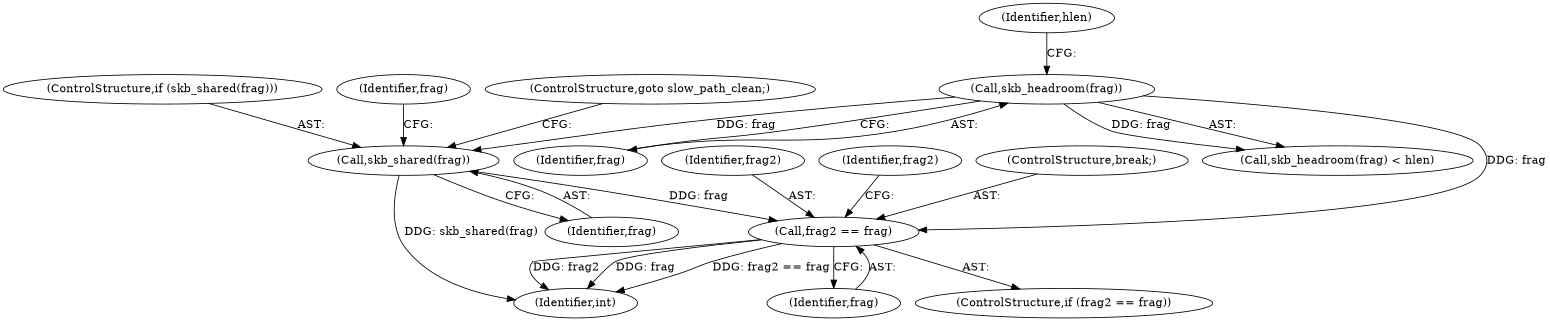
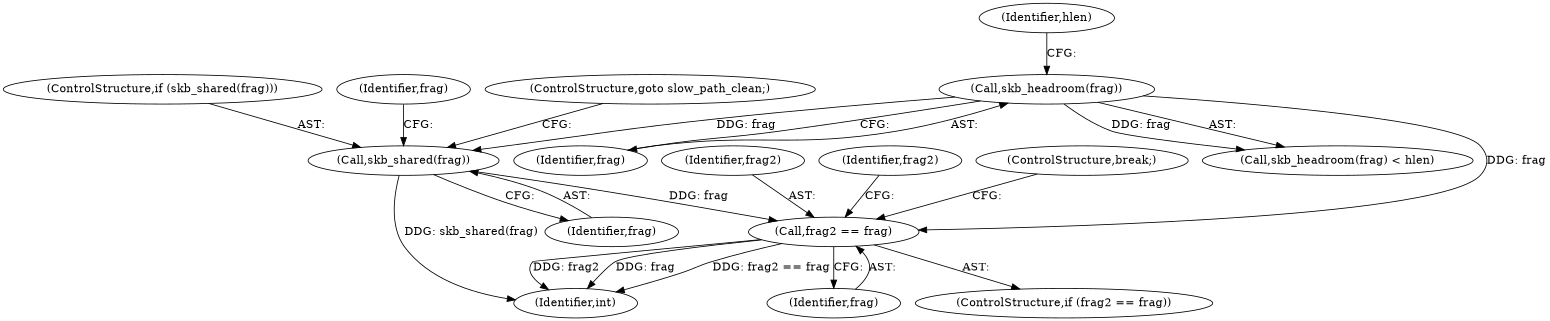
(989, 196) -> (989, 196)
